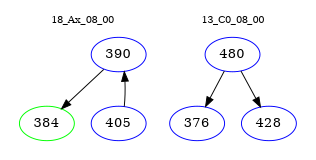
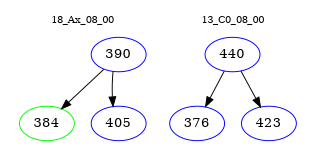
(233, 55) -> (233, 55)
(125, 94) -> (112, 84)
(269, 123) -> (269, 123)
